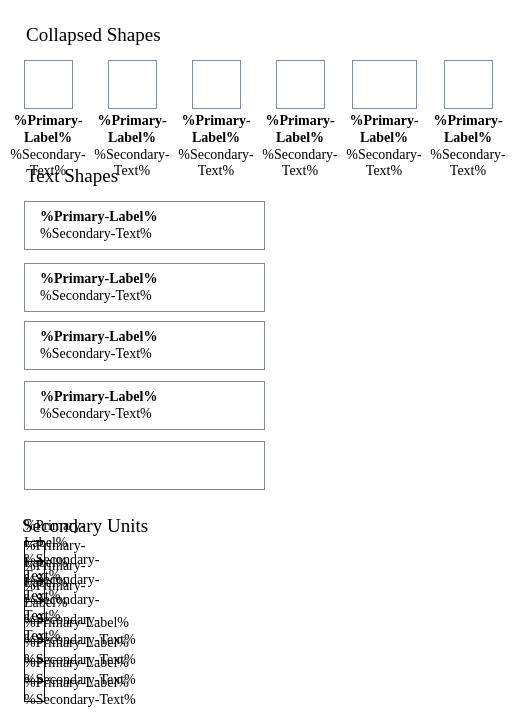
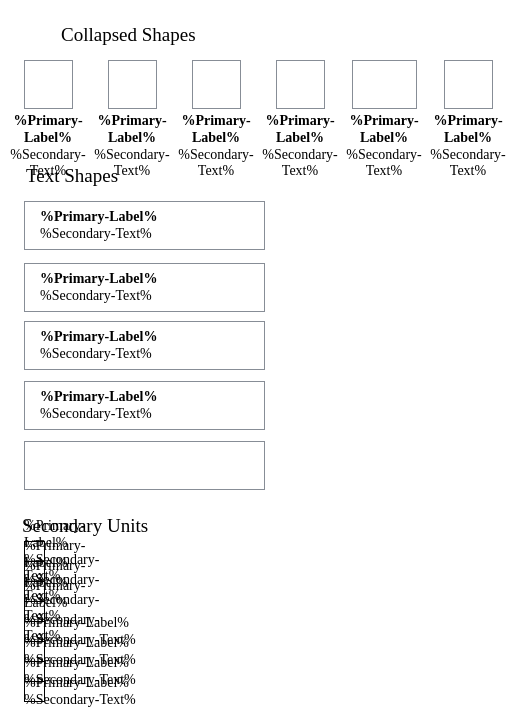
(110, 36) -> (145, 36)
